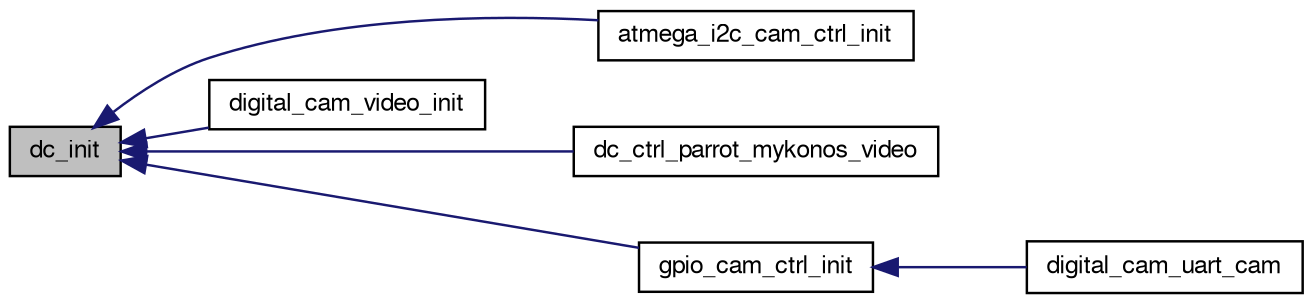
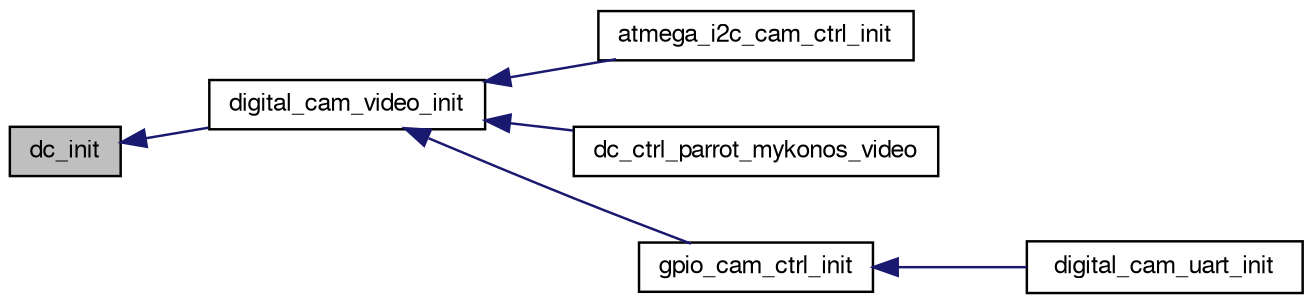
(347, 28) -> (563, 68)
(360, 151) -> (542, 127)
(393, 206) -> (559, 192)
(1165, 267) -> (1165, 267)
